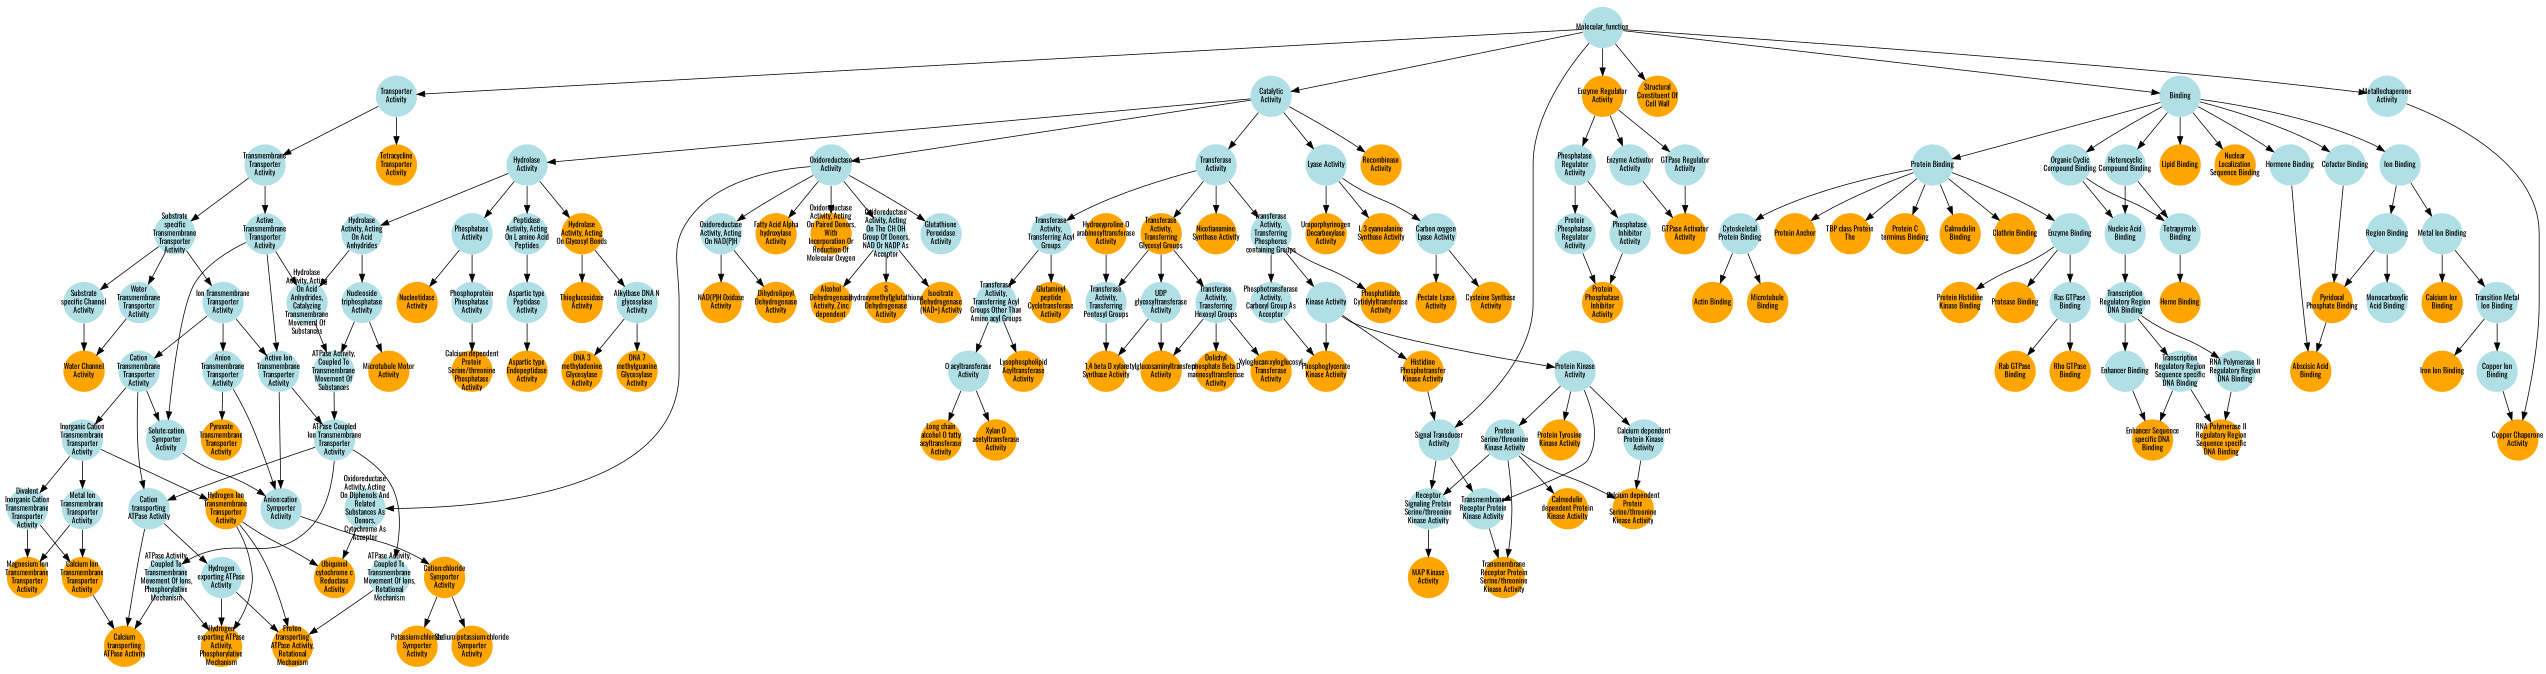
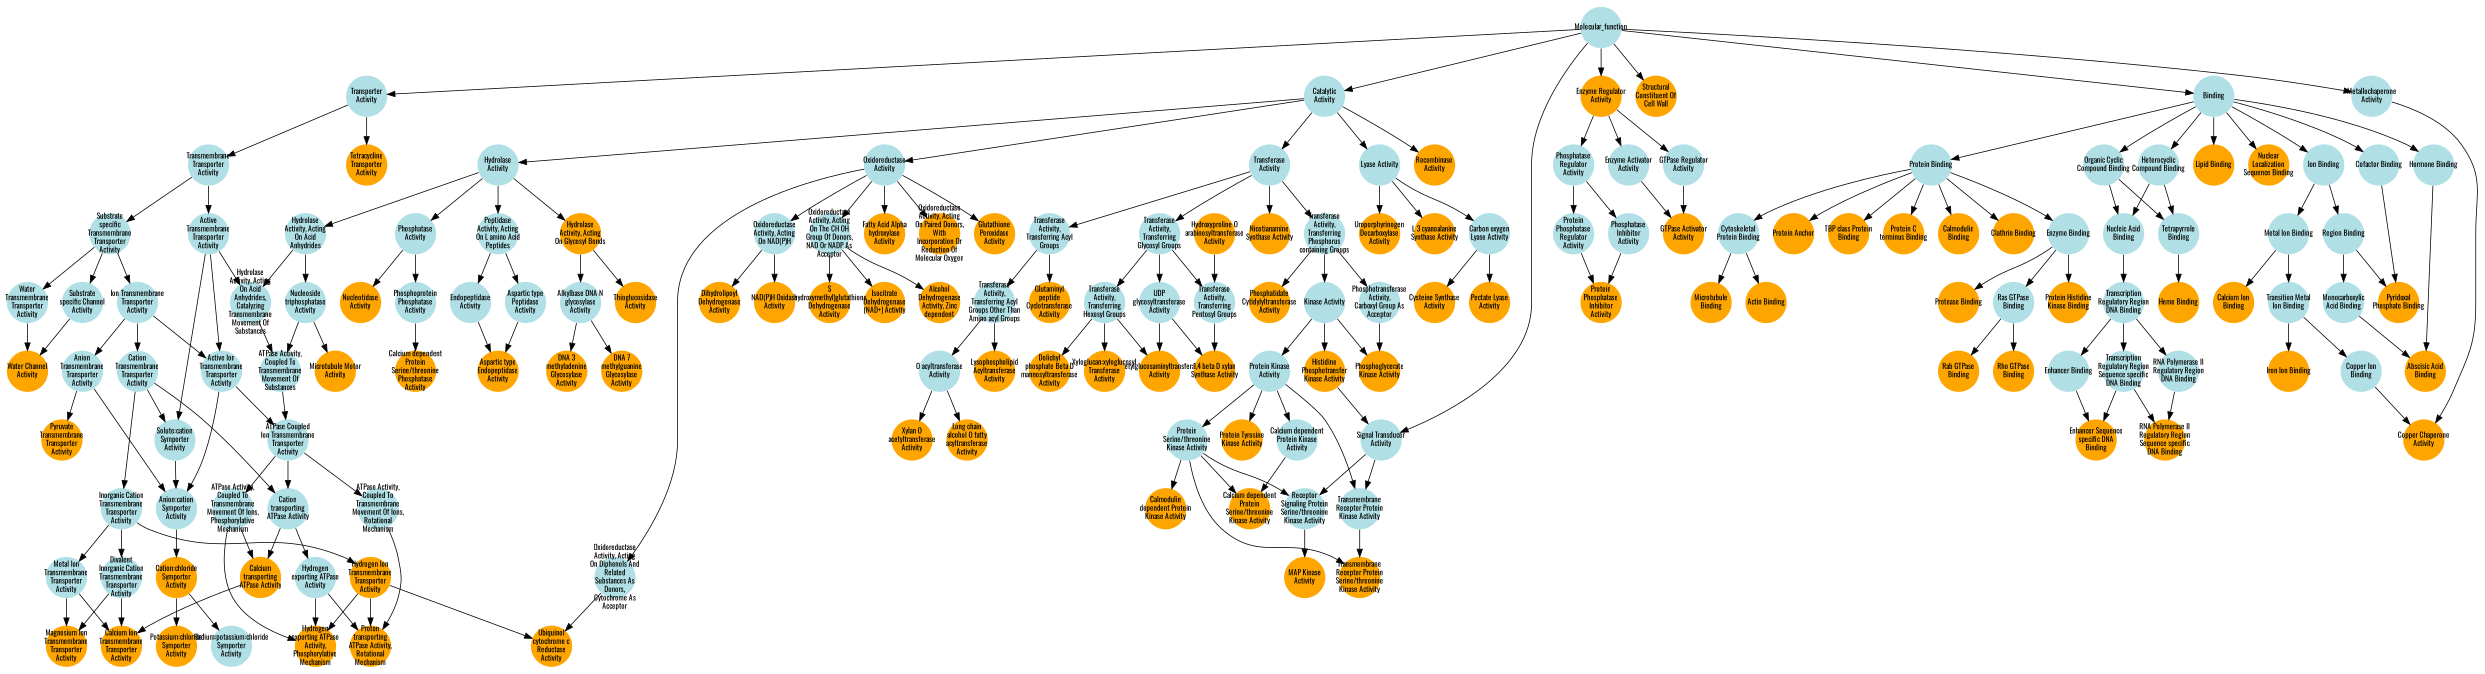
(941, 234) -> (995, 234)
(1161, 234) -> (1160, 234)
(1850, 234) -> (1849, 234)
none -> (471, 302)
(2323, 333) -> (2381, 334)
(101, 609) -> (192, 605)
(472, 646) -> (231, 646)
